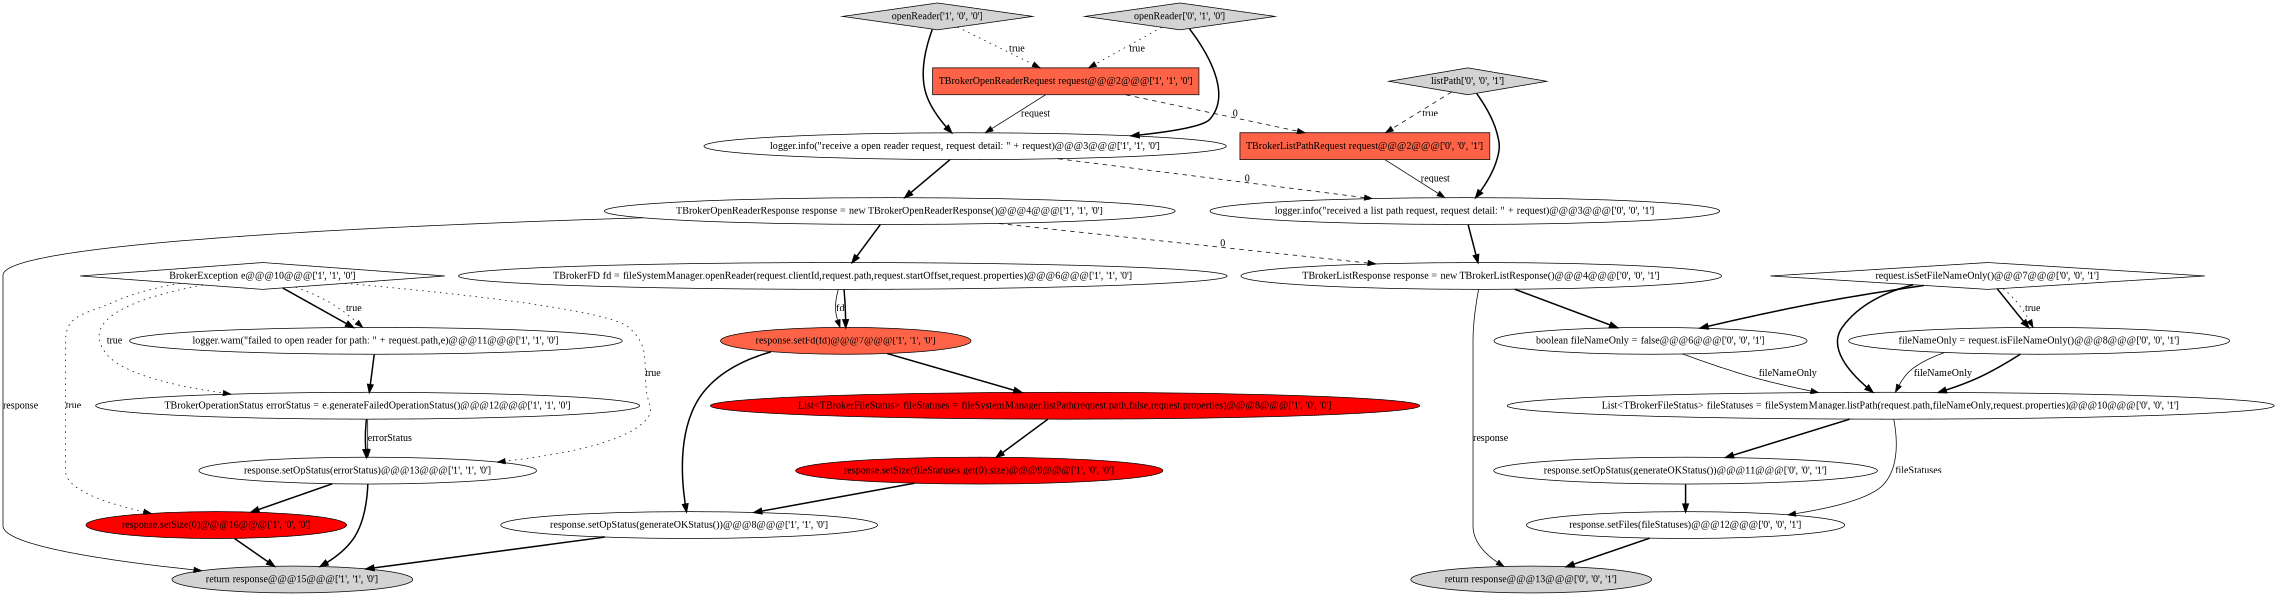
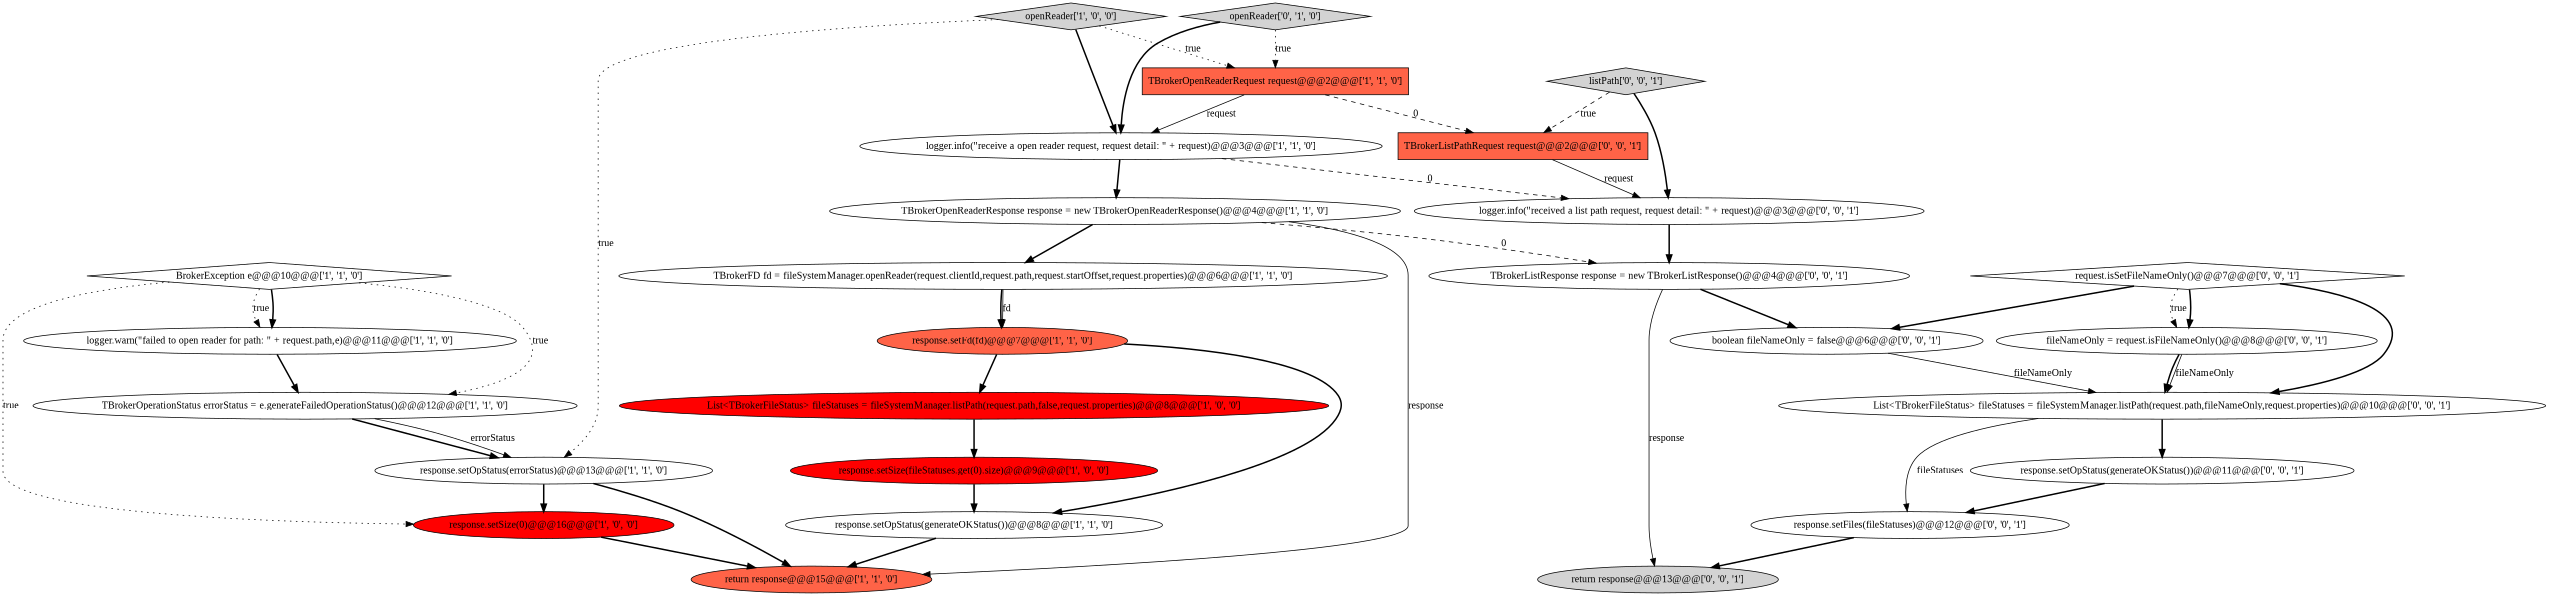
(610, 319) -> (608, 69)
(292, 580) -> (811, 580)
